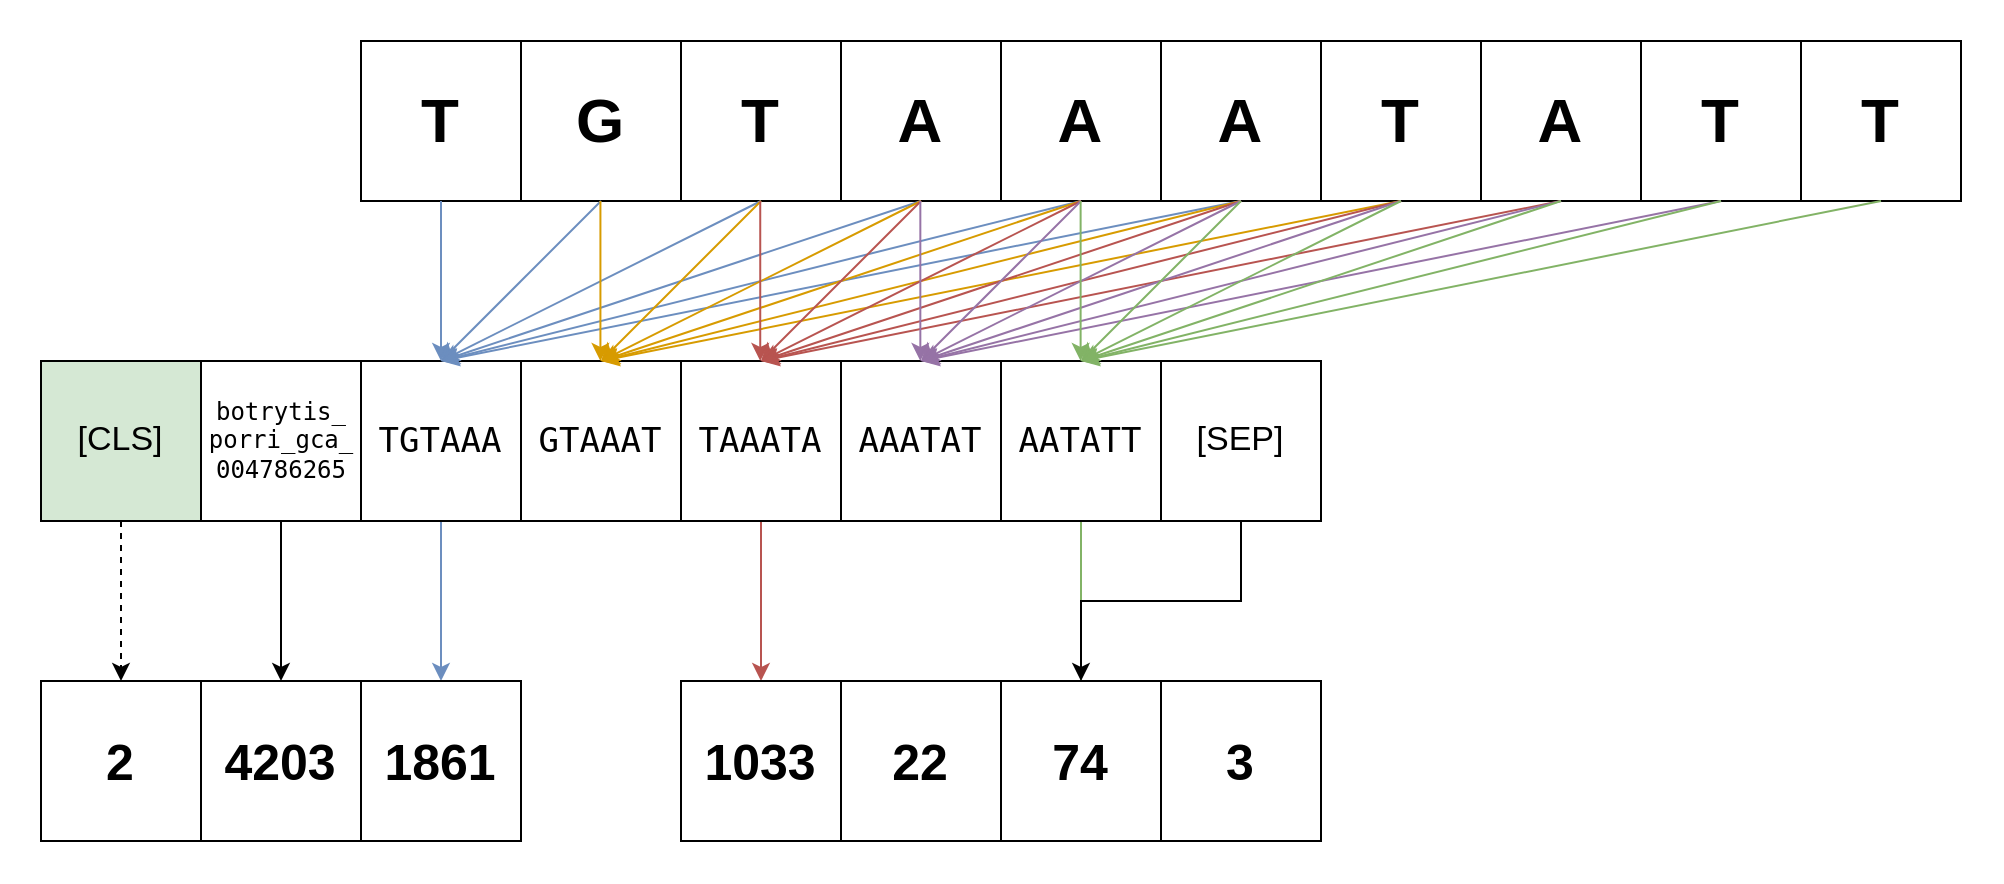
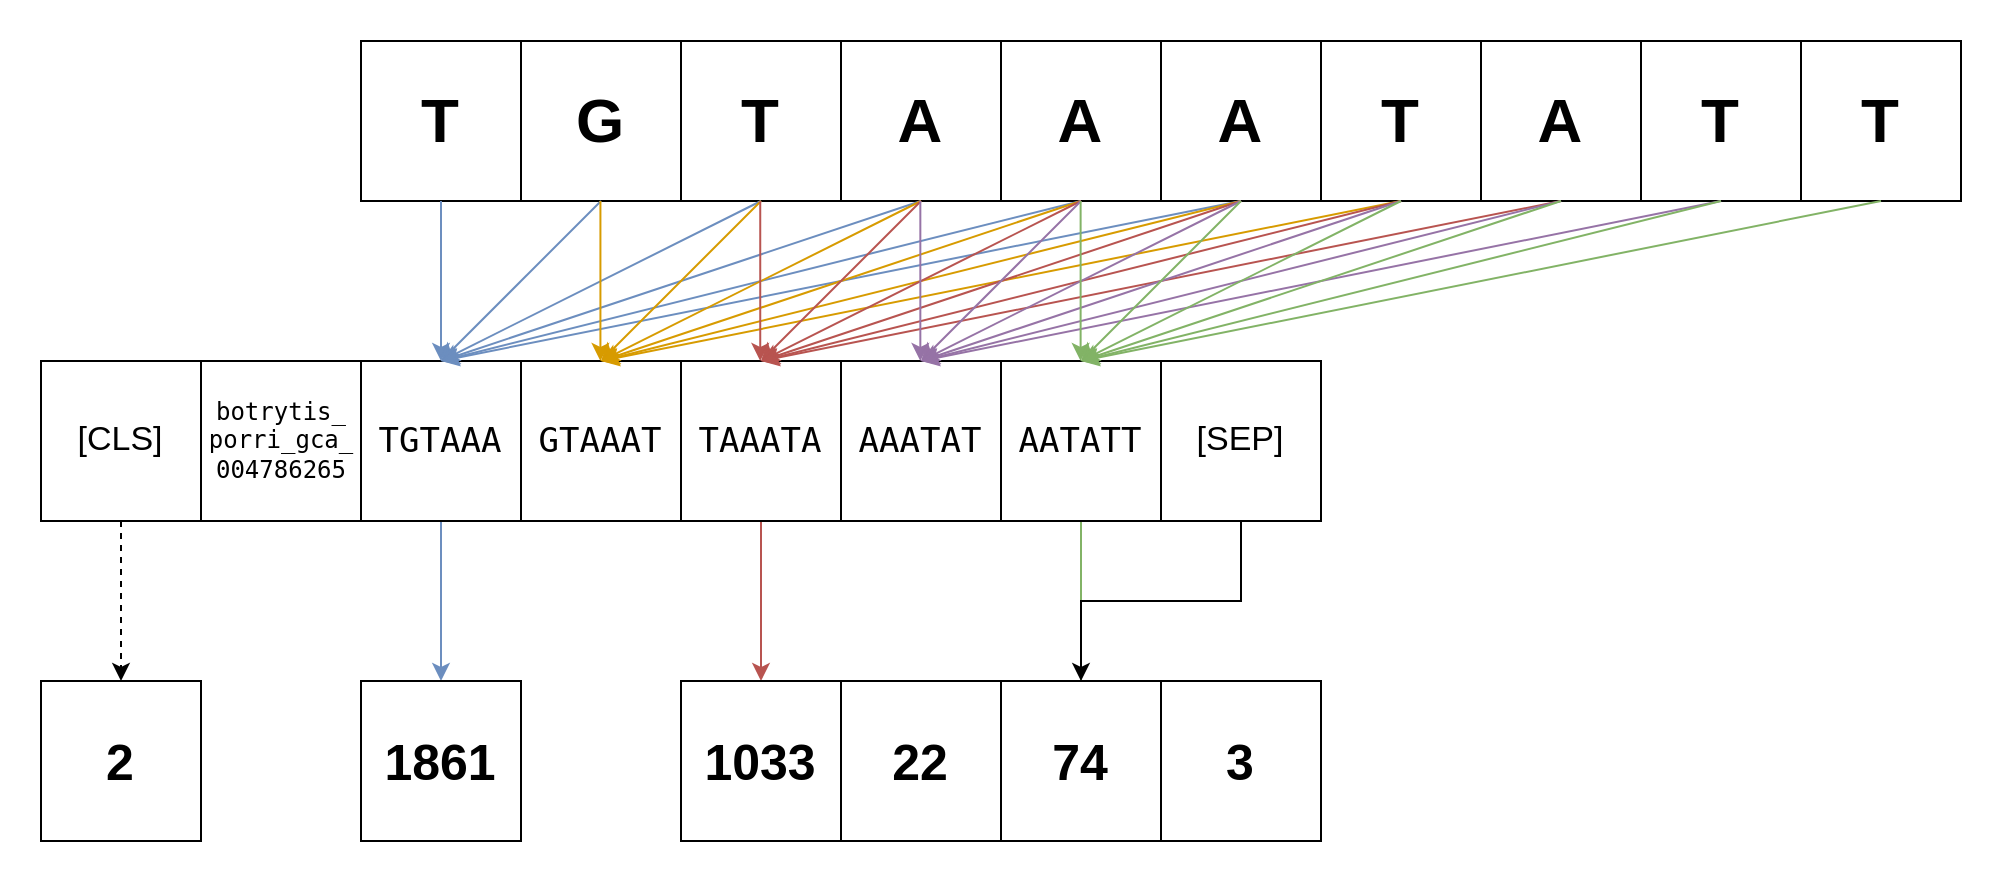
(121, 441) -> (121, 441)
(281, 594) -> none
(281, 761) -> none
